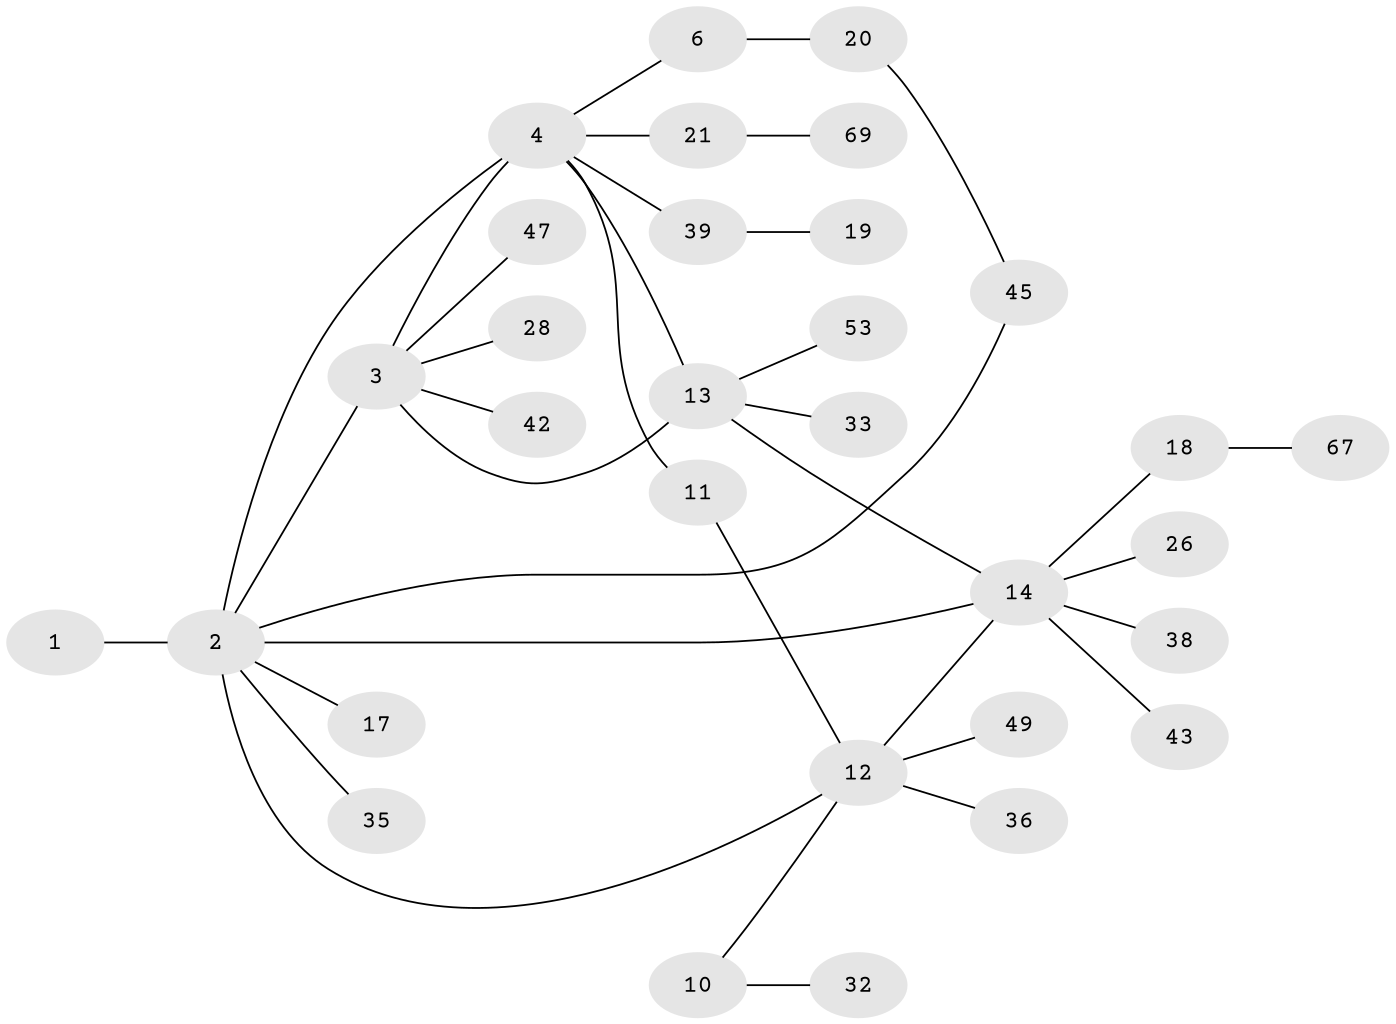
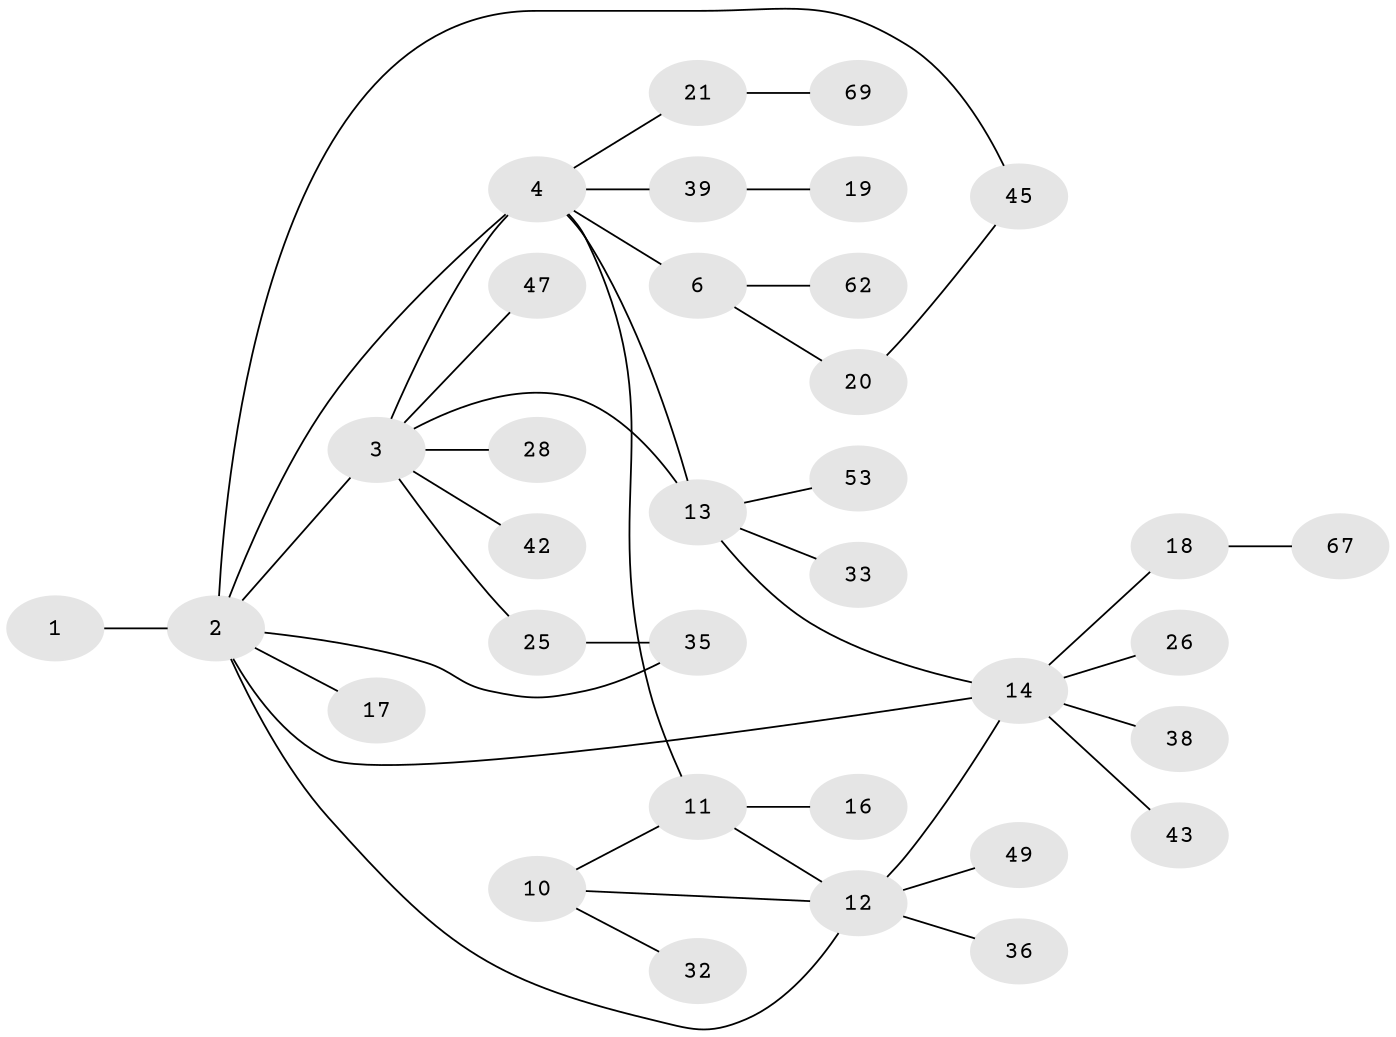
none -> (858, 286)
none -> (537, 643)
none -> (858, 807)
none -> (618, 848)
